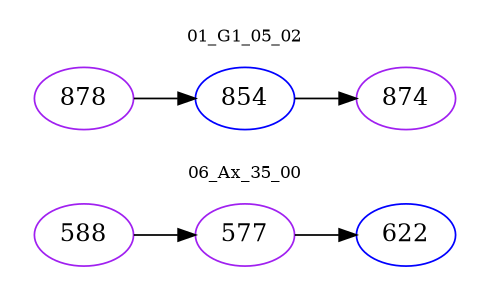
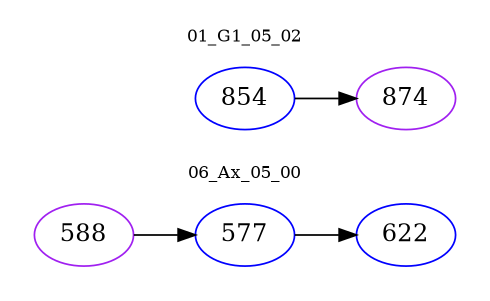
(84, 98) -> none
(245, 174) -> (245, 174)
(245, 235) -> (245, 235)
